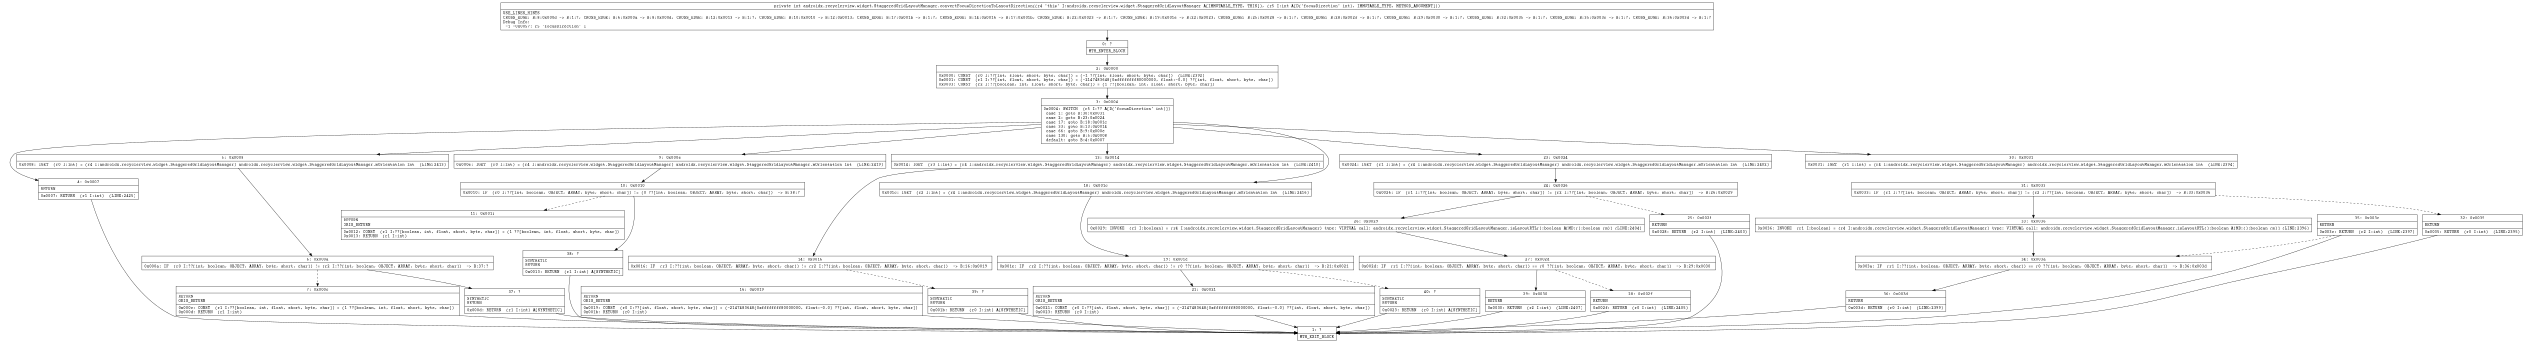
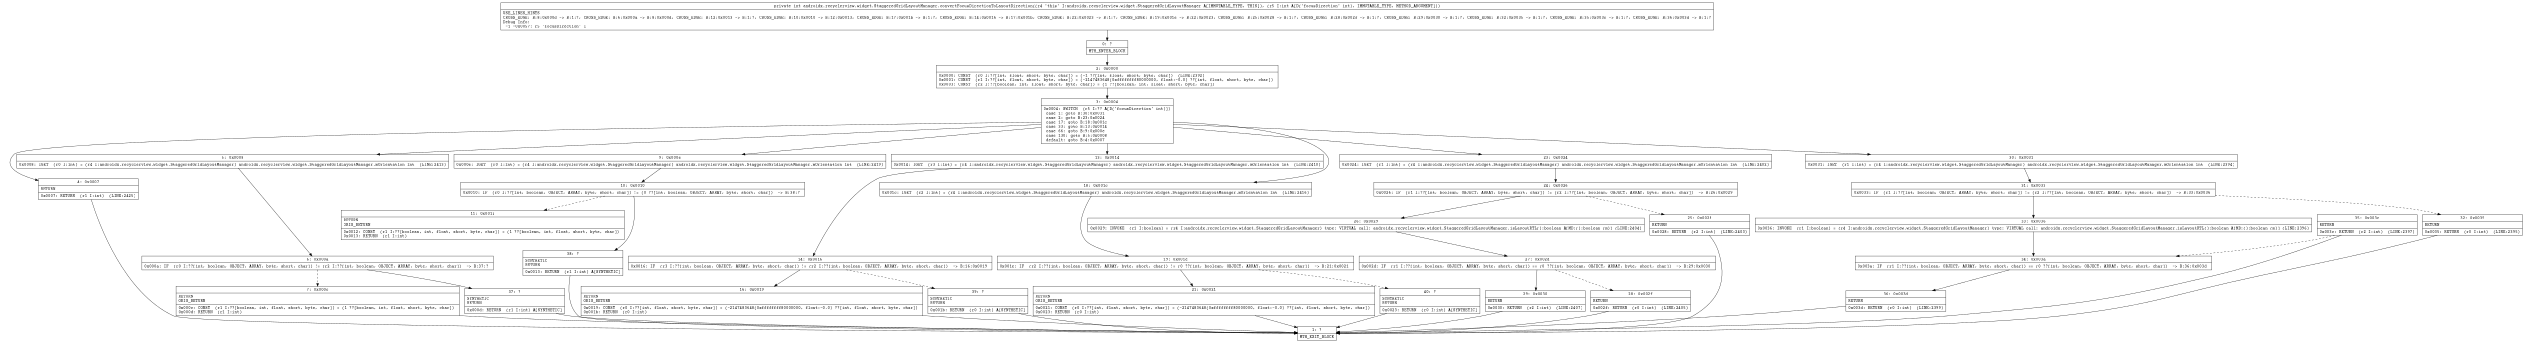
none -> (2027, 174)
none -> (788, 277)
